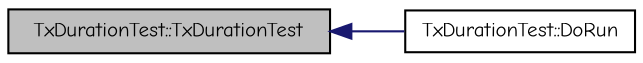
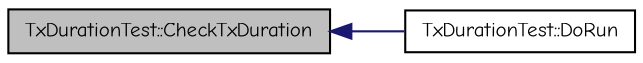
(169, 31) -> (169, 31)
